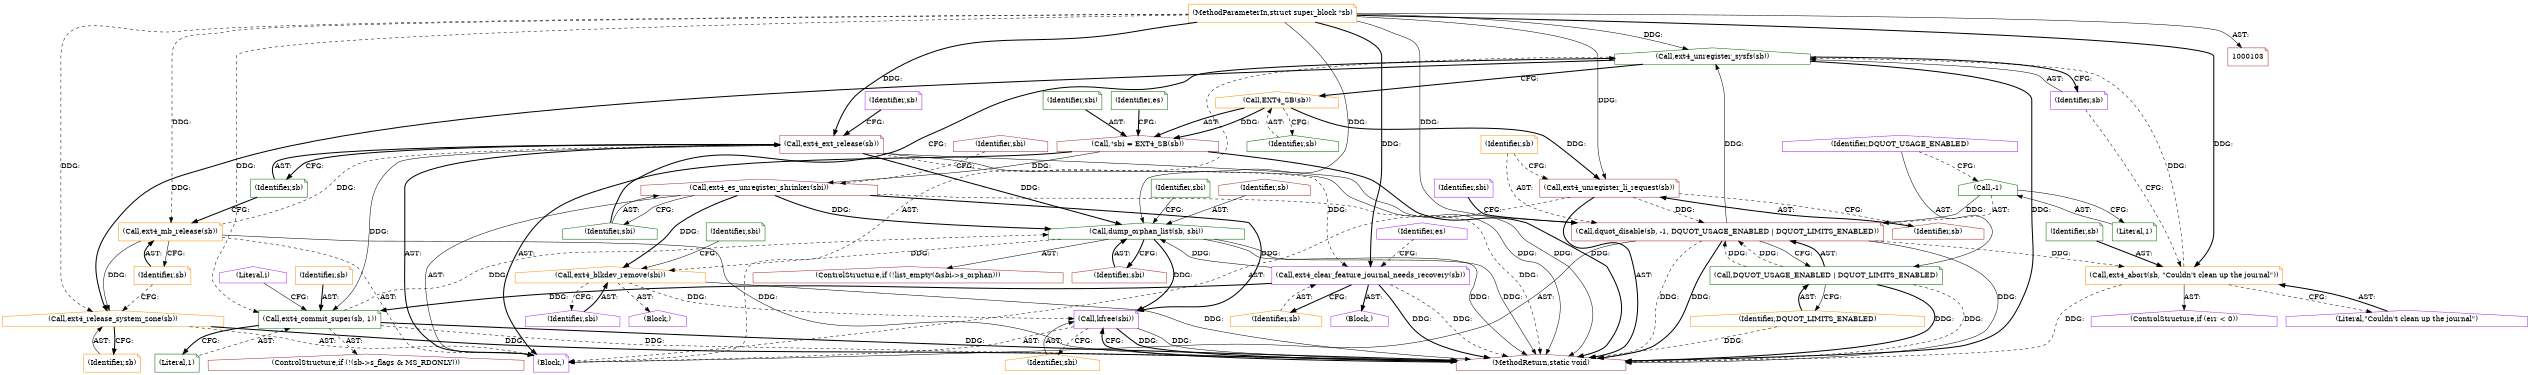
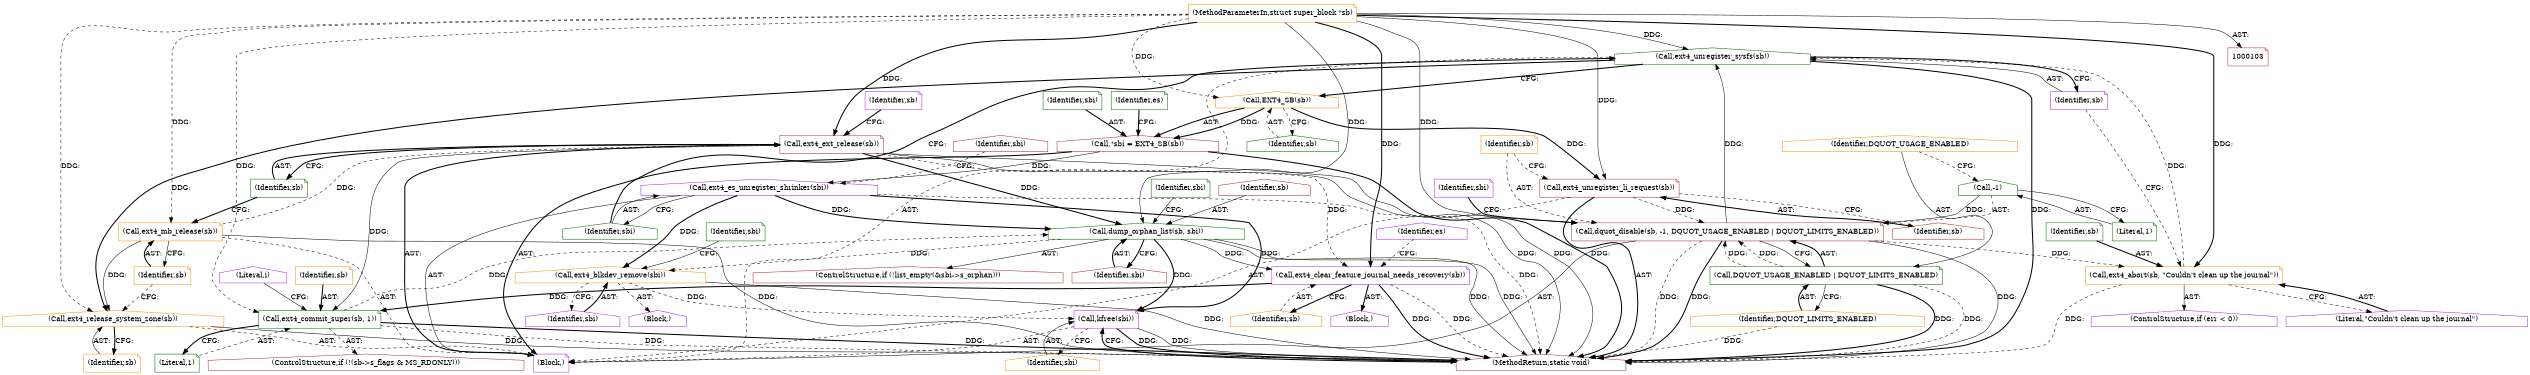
none -> (1136, 67)
(1900, 144) -> (1900, 144)
(759, 188) -> (759, 188)
(1216, 262) -> (1223, 257)
(831, 352) -> (831, 352)
